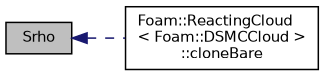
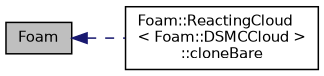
(39, 38) -> (39, 38)
